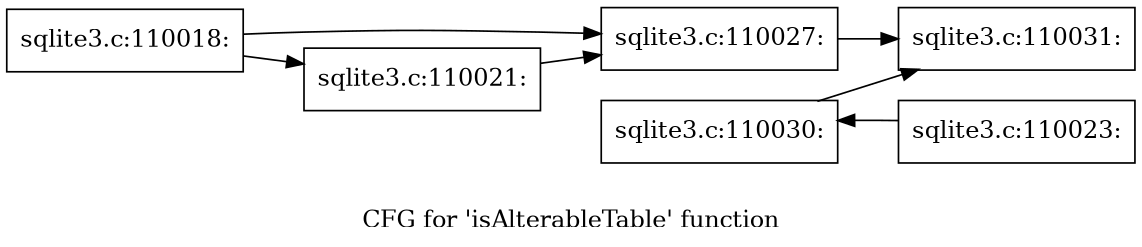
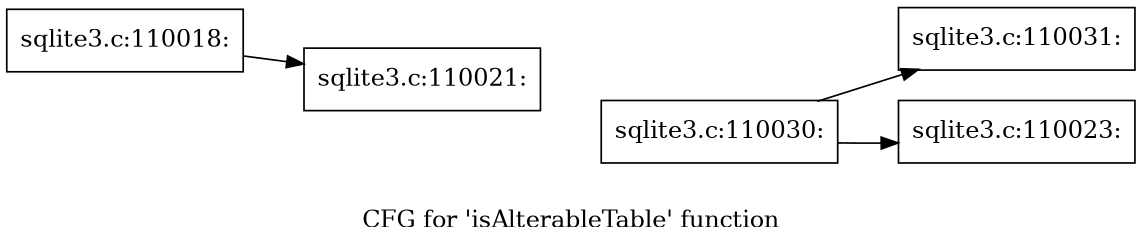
(719, 39) -> none
(876, 120) -> (859, 143)
